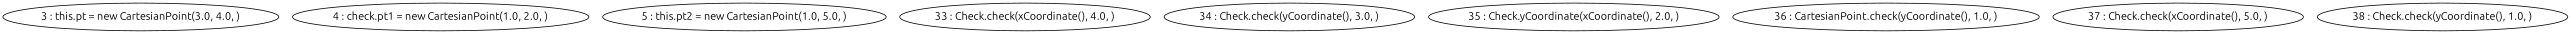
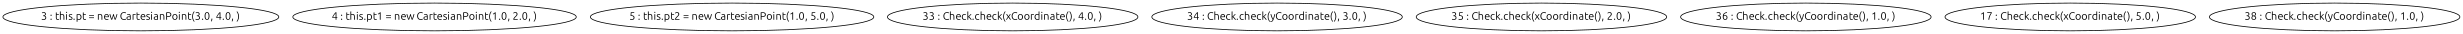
(441, 17) -> (435, 17)
(1574, 17) -> (1541, 17)
(1886, 17) -> (1806, 17)
(2178, 17) -> (2070, 17)
